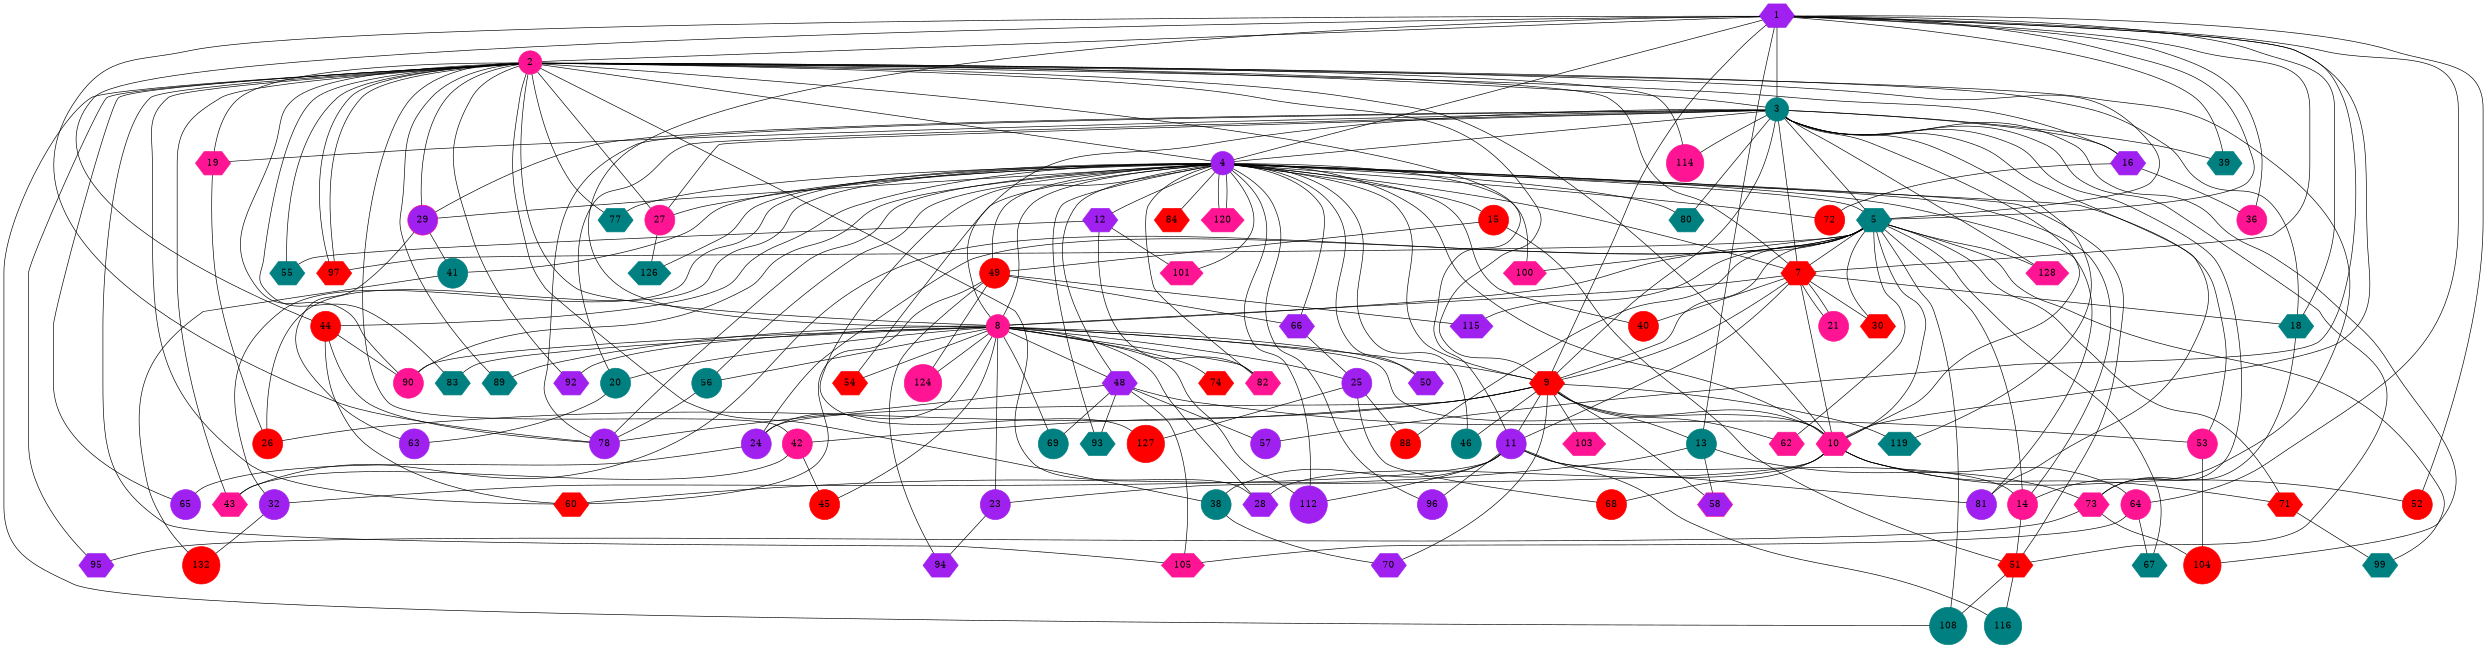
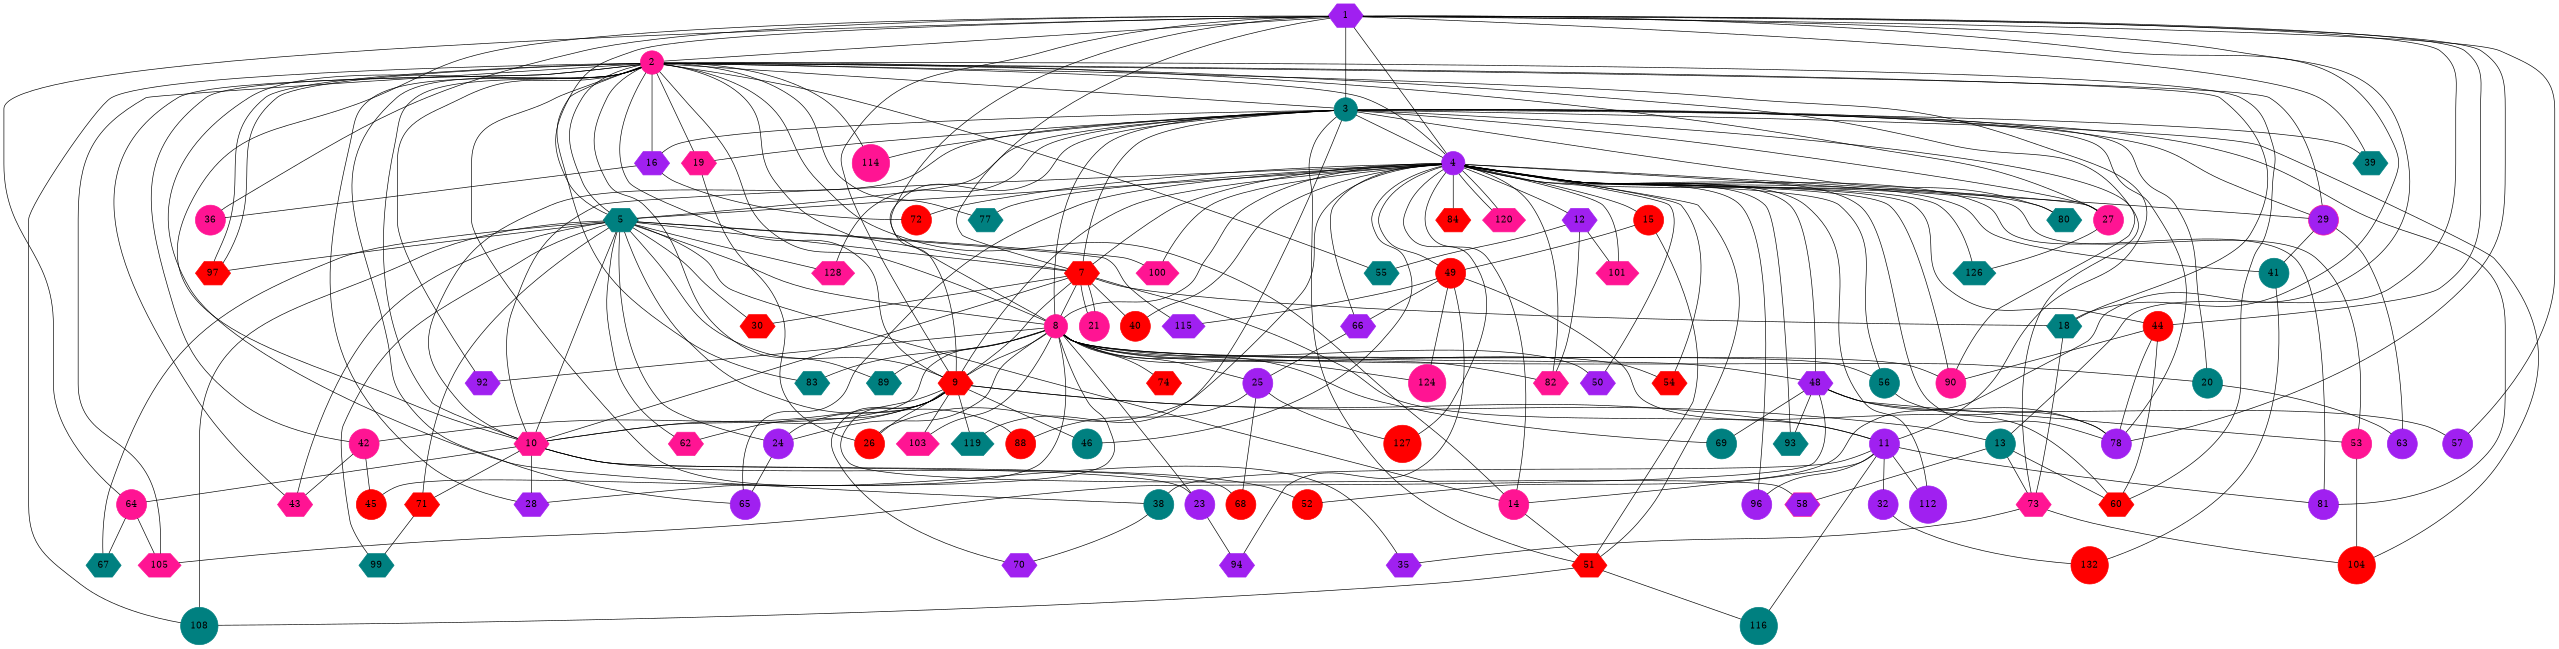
(662, 293) -> (1030, 226)
(1175, 372) -> (1007, 399)
(96, 565) -> (1404, 565)
